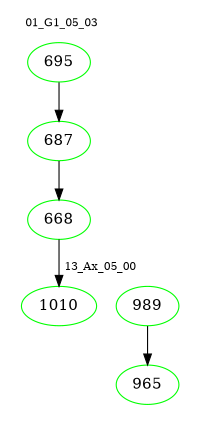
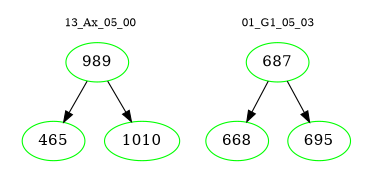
(59, 96) -> (296, 97)
(59, 264) -> (117, 97)
(148, 385) -> (54, 141)
